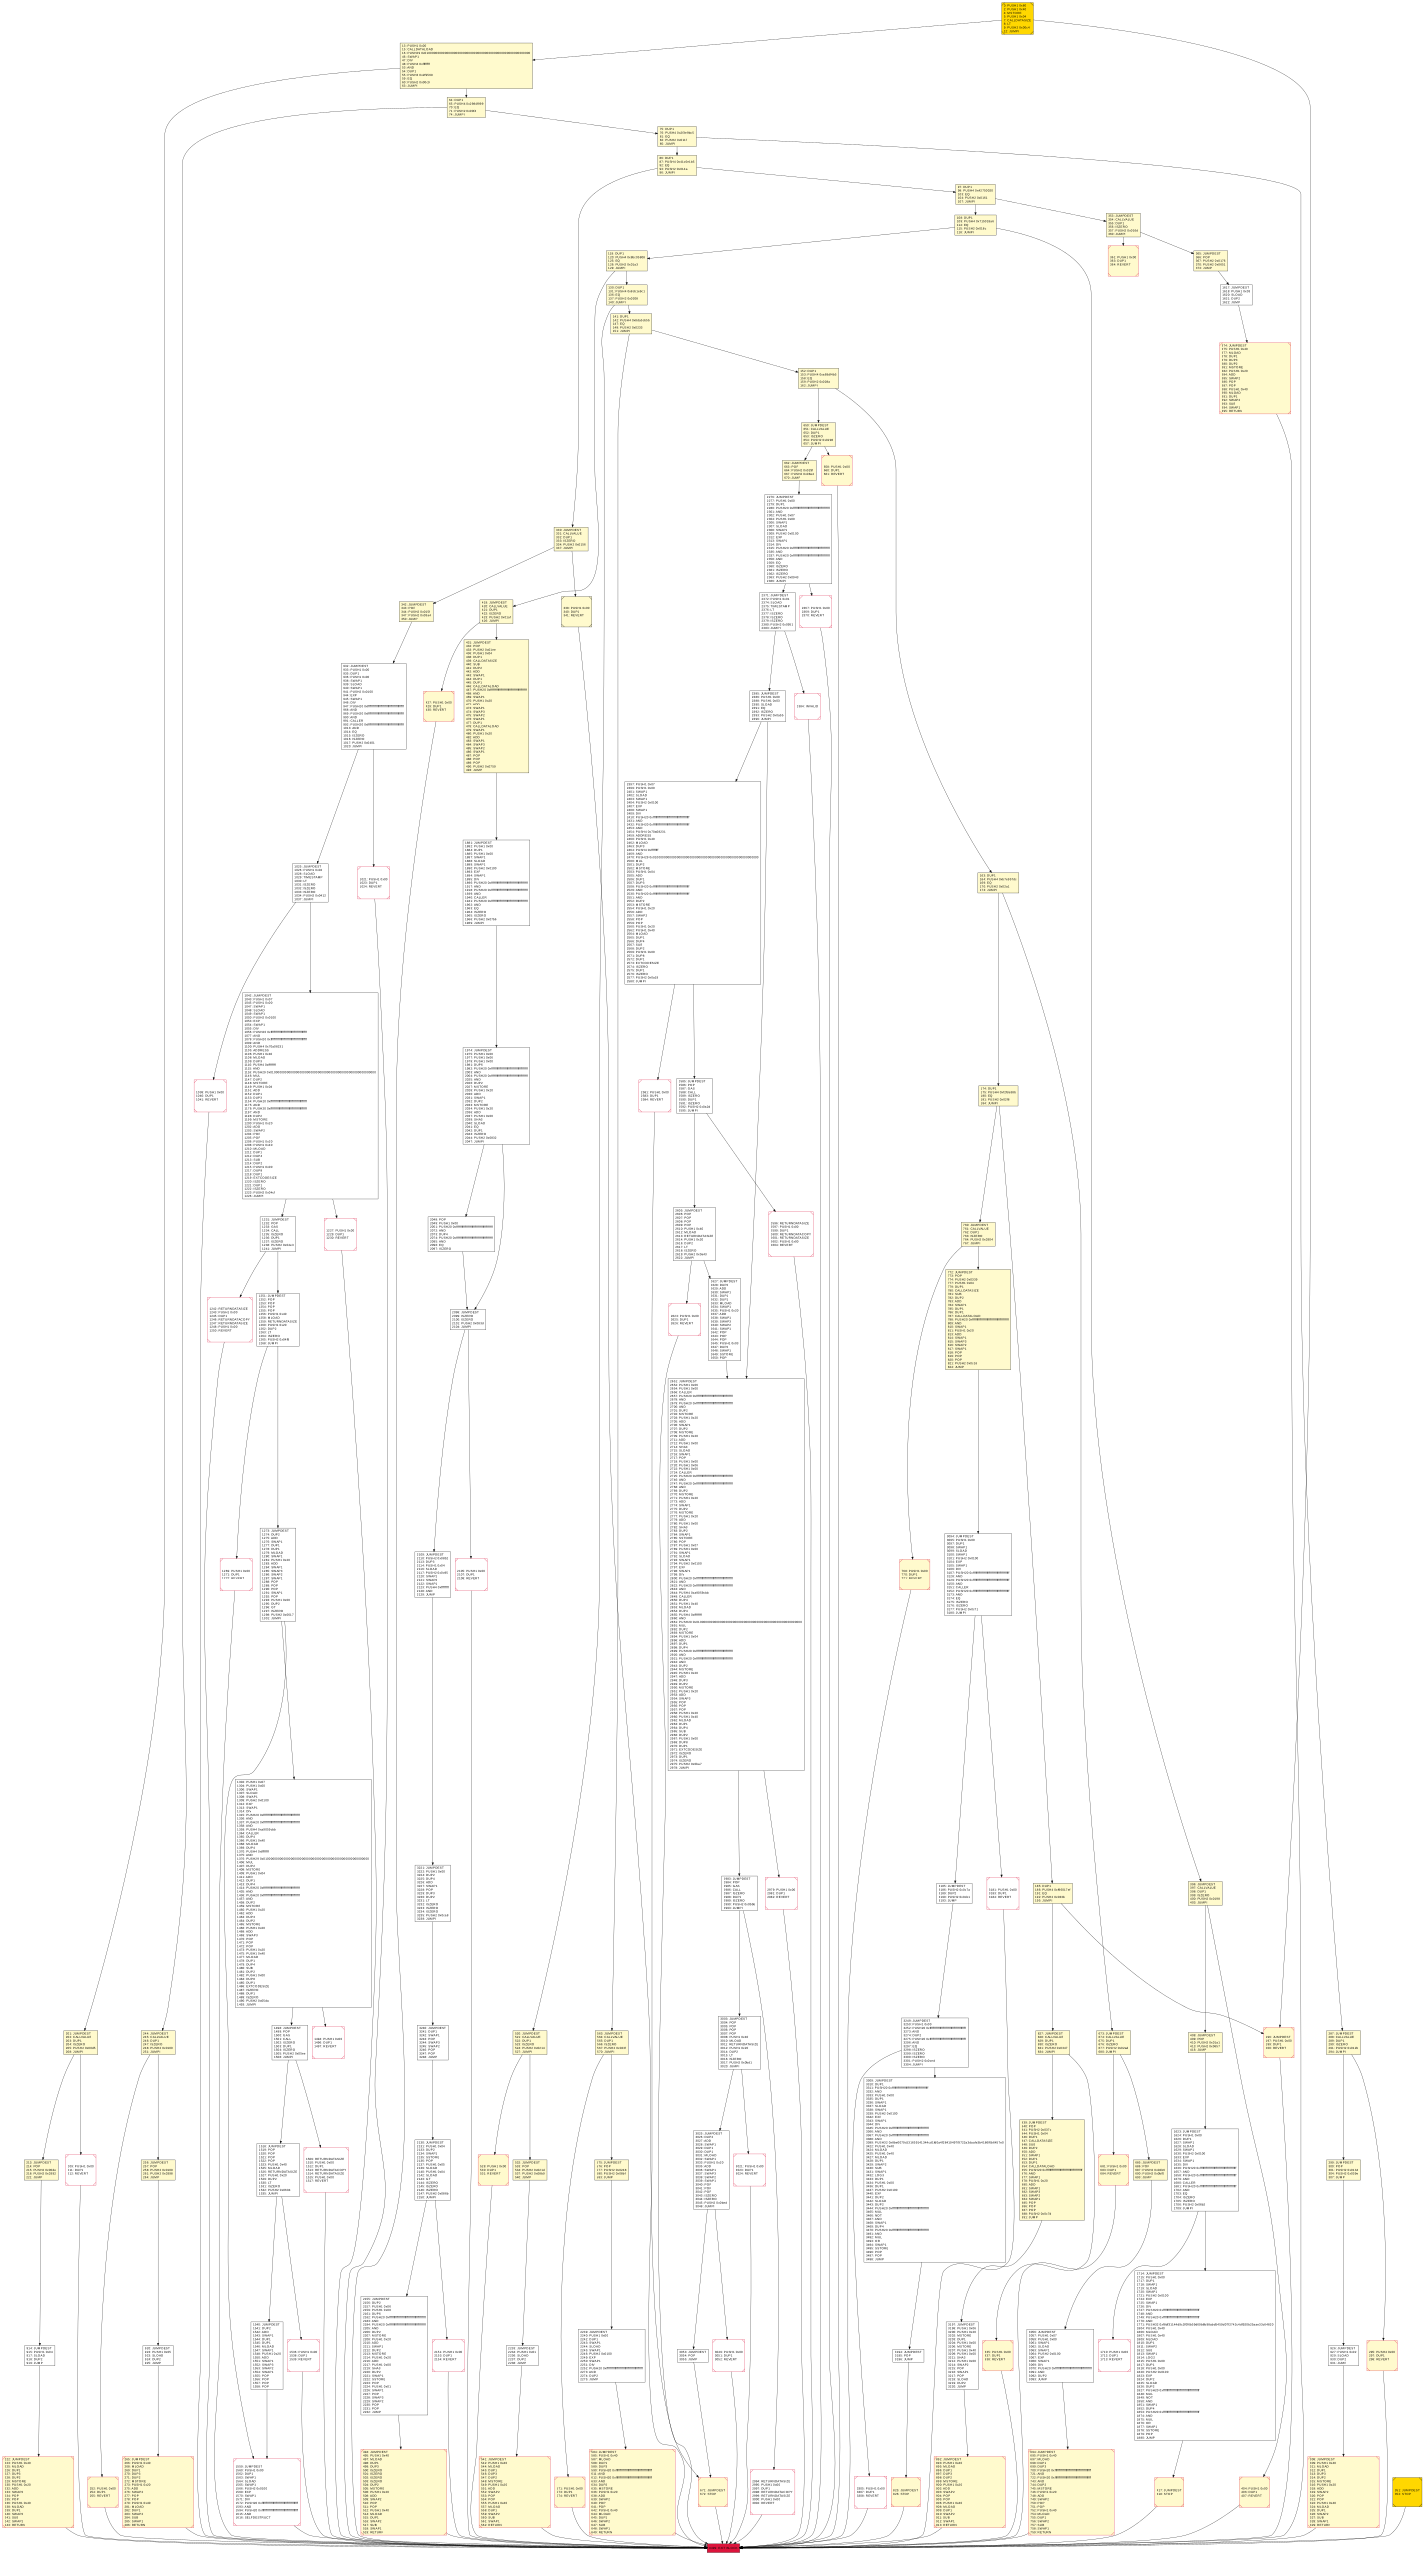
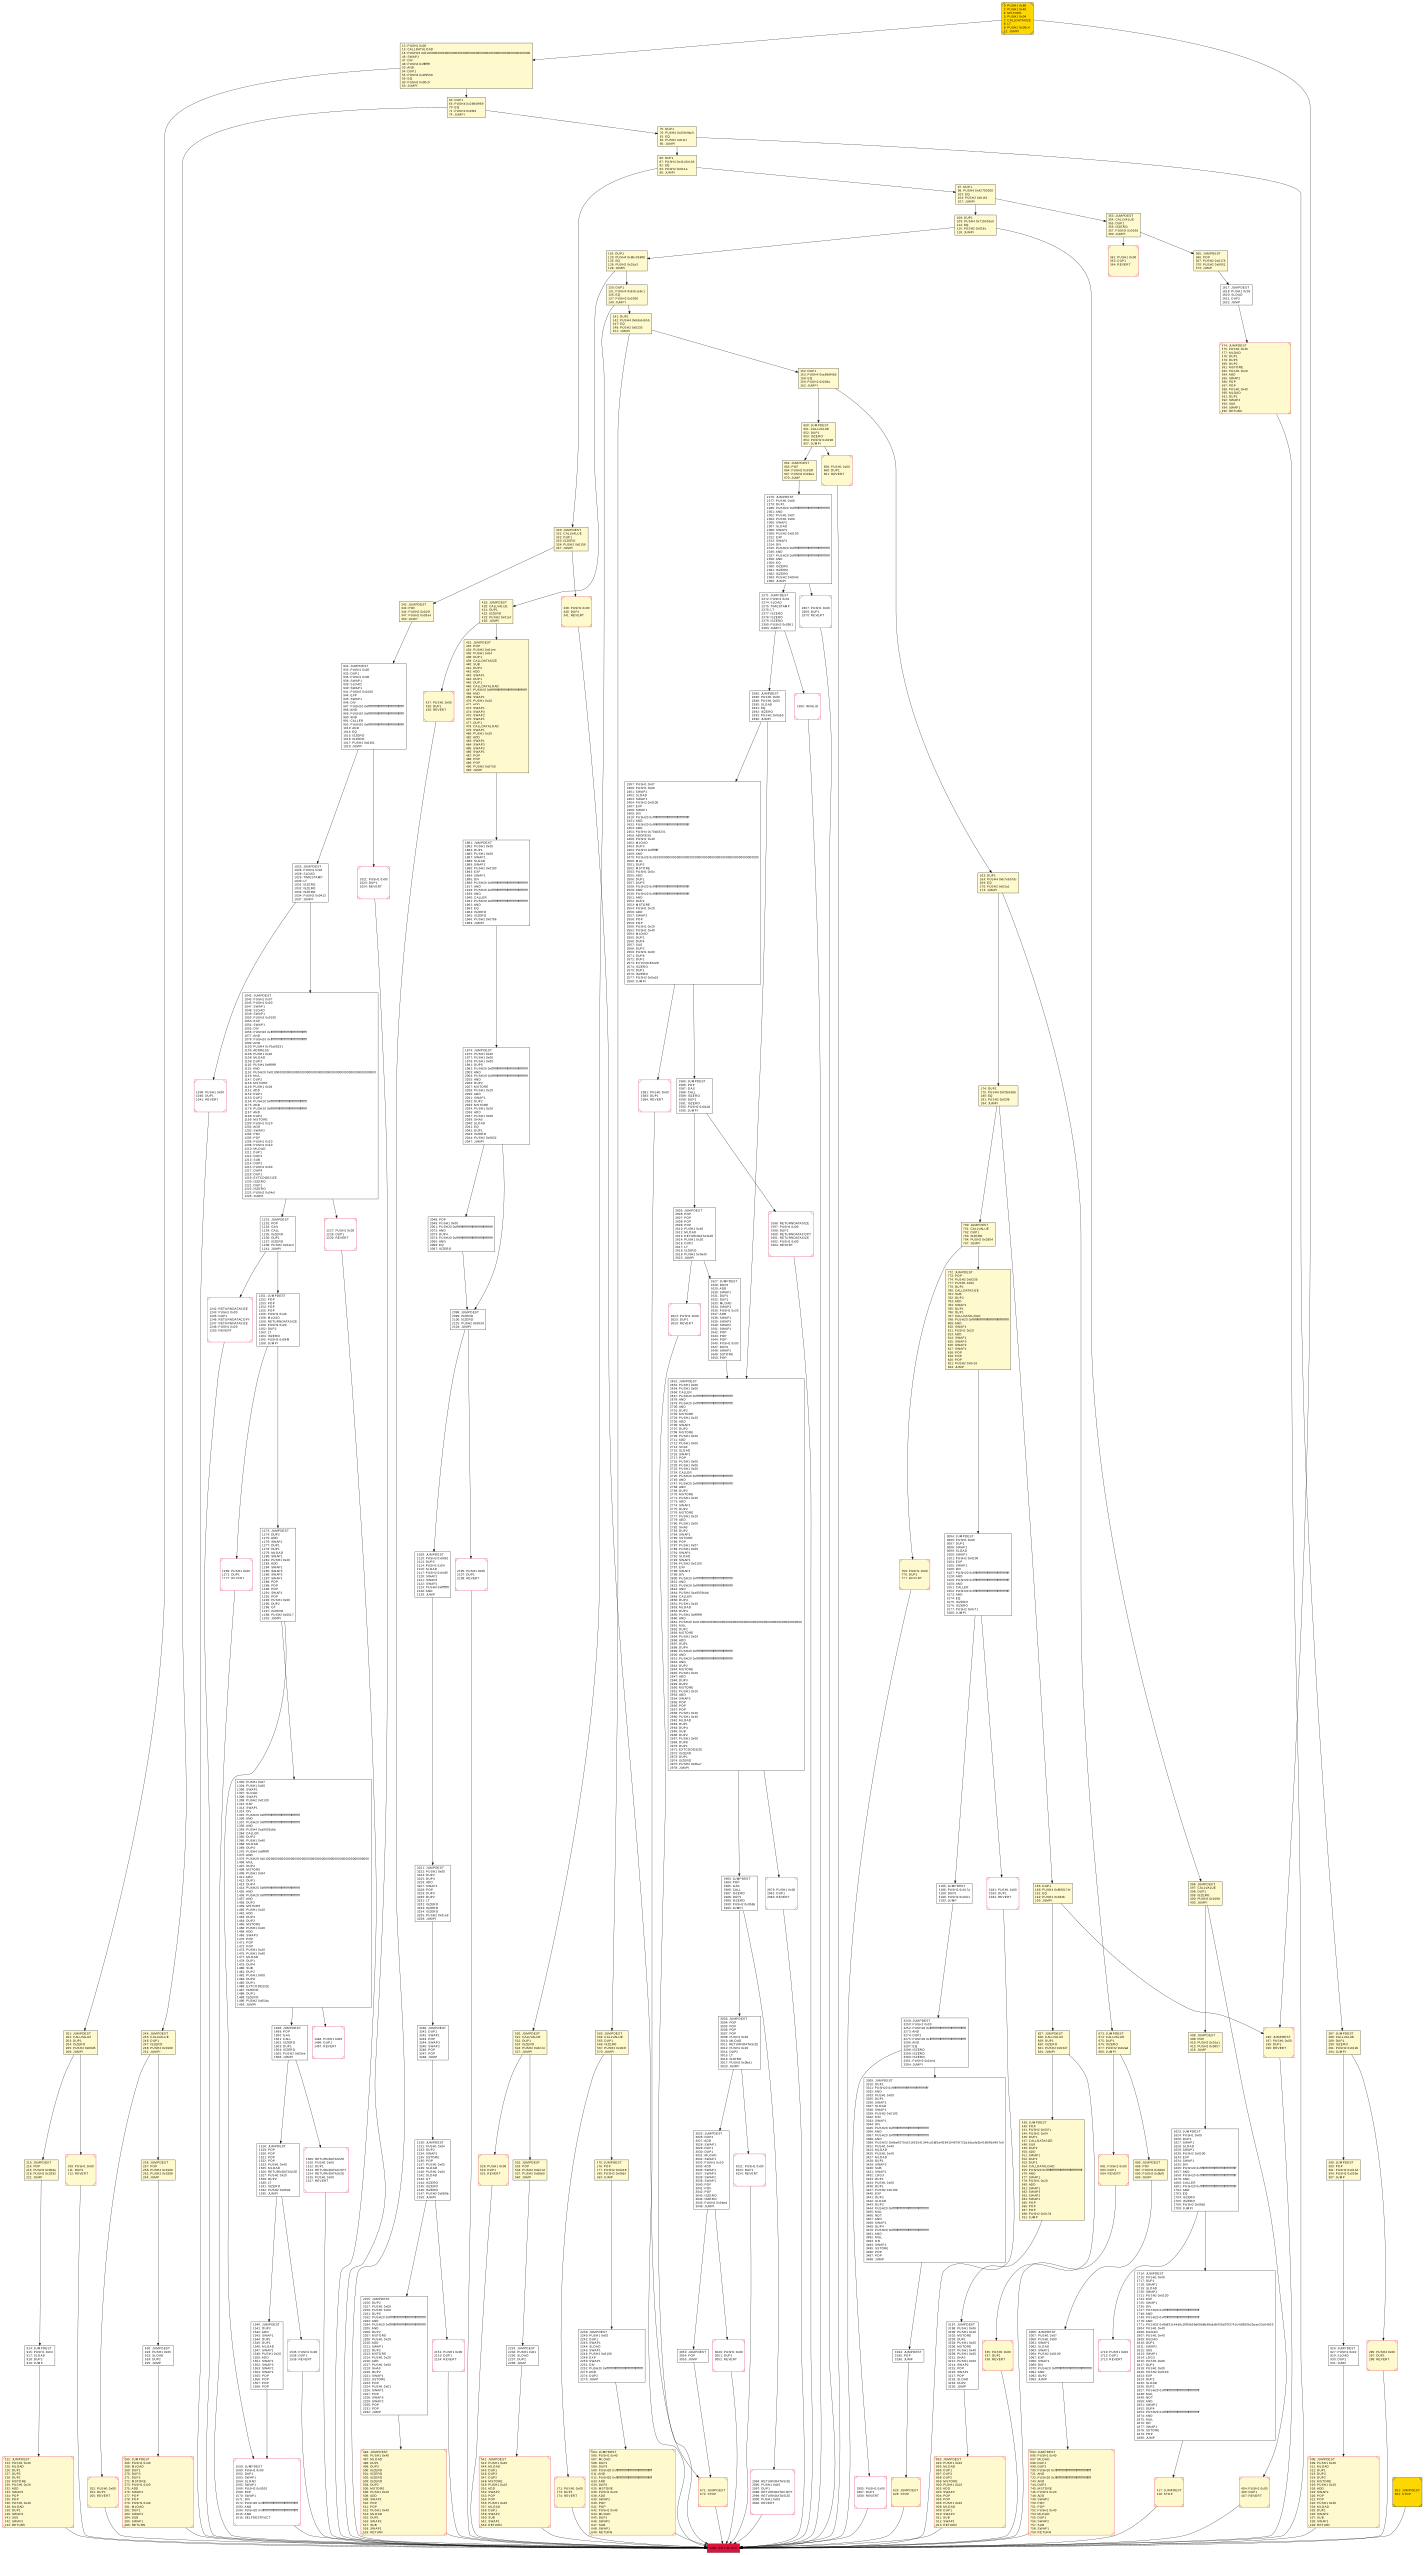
(577, 612) -> (577, 612)
(81, 2170) -> (81, 2170)
